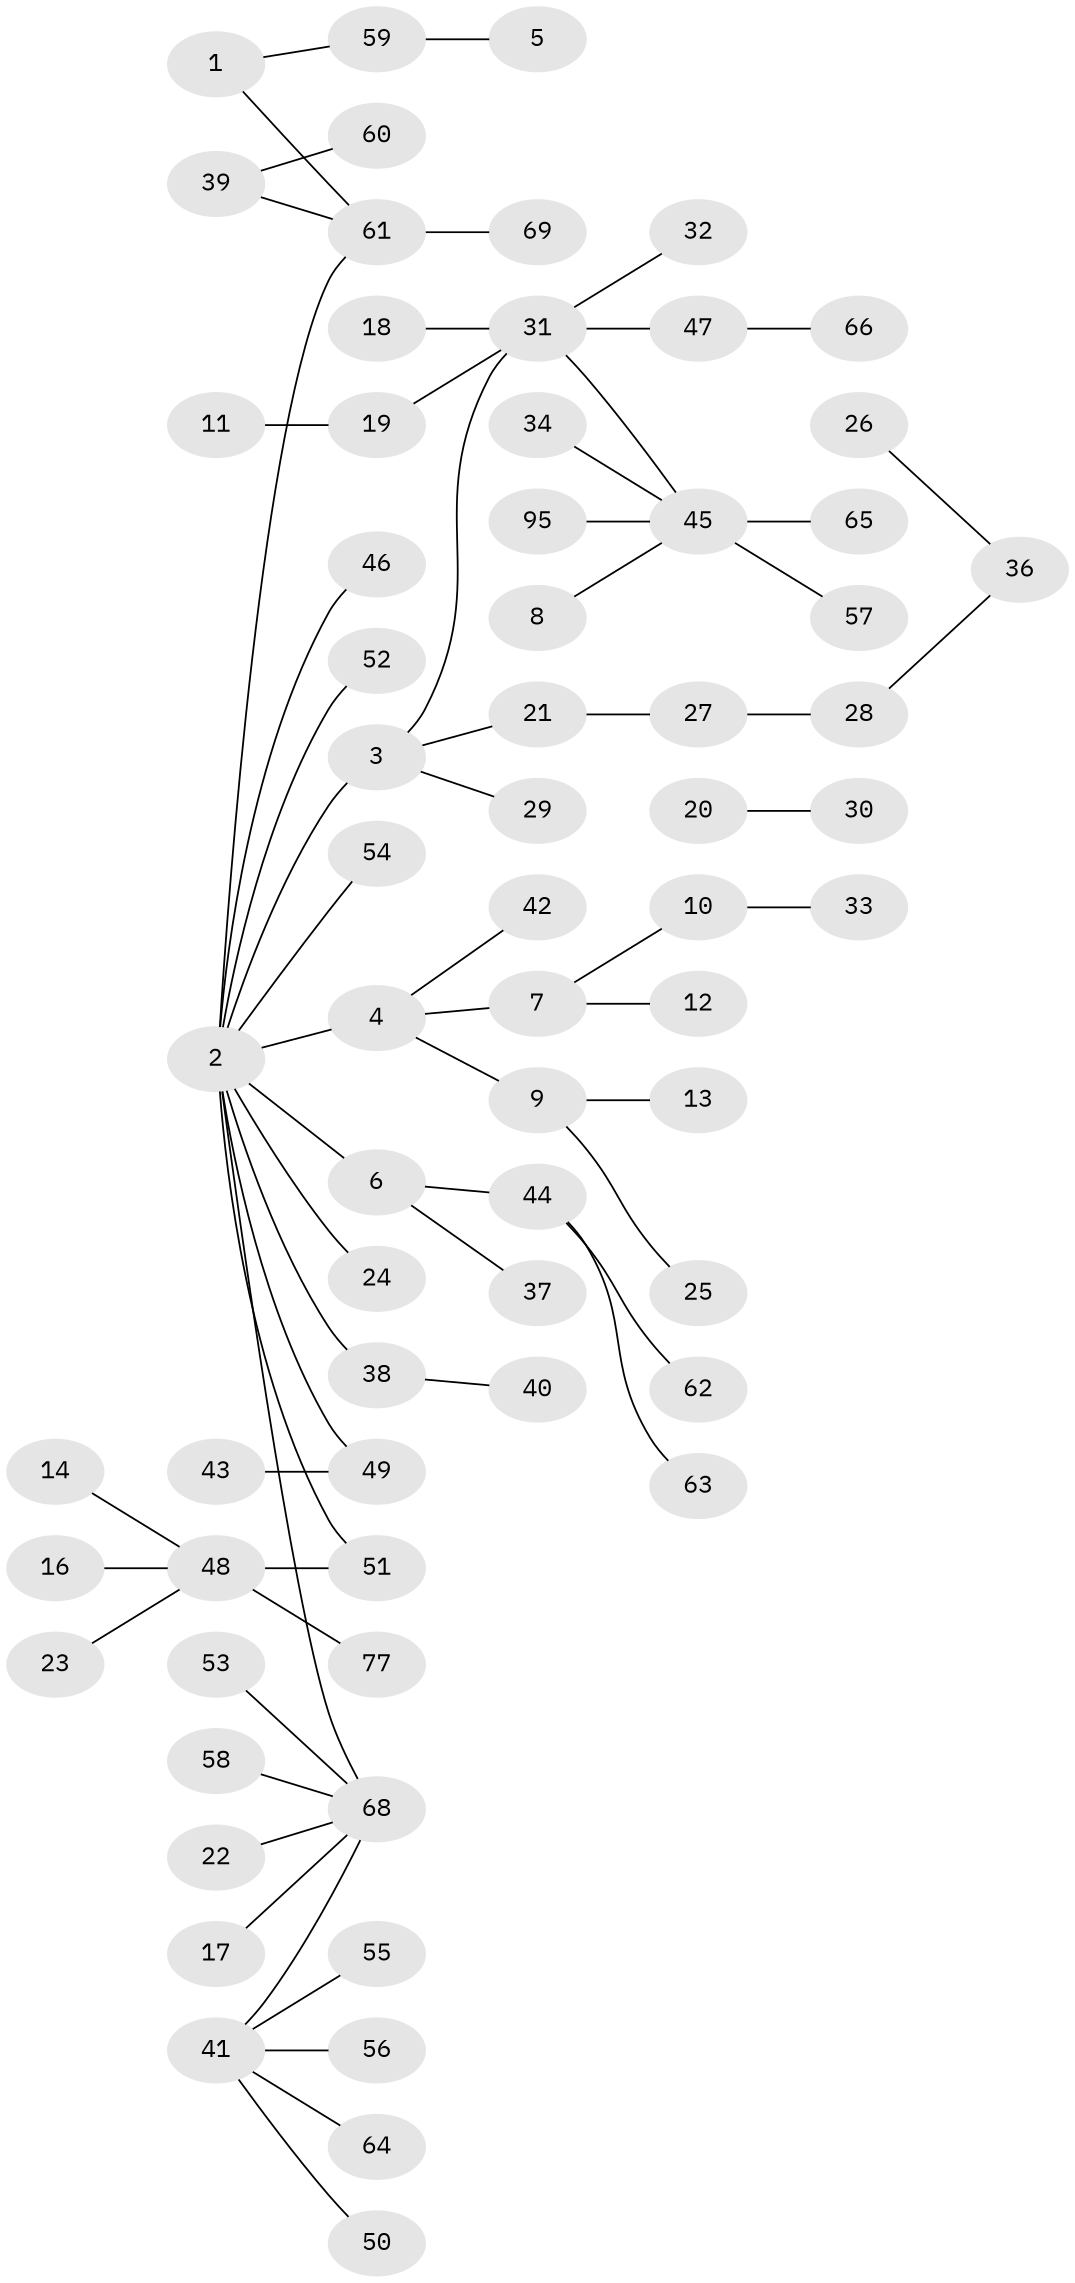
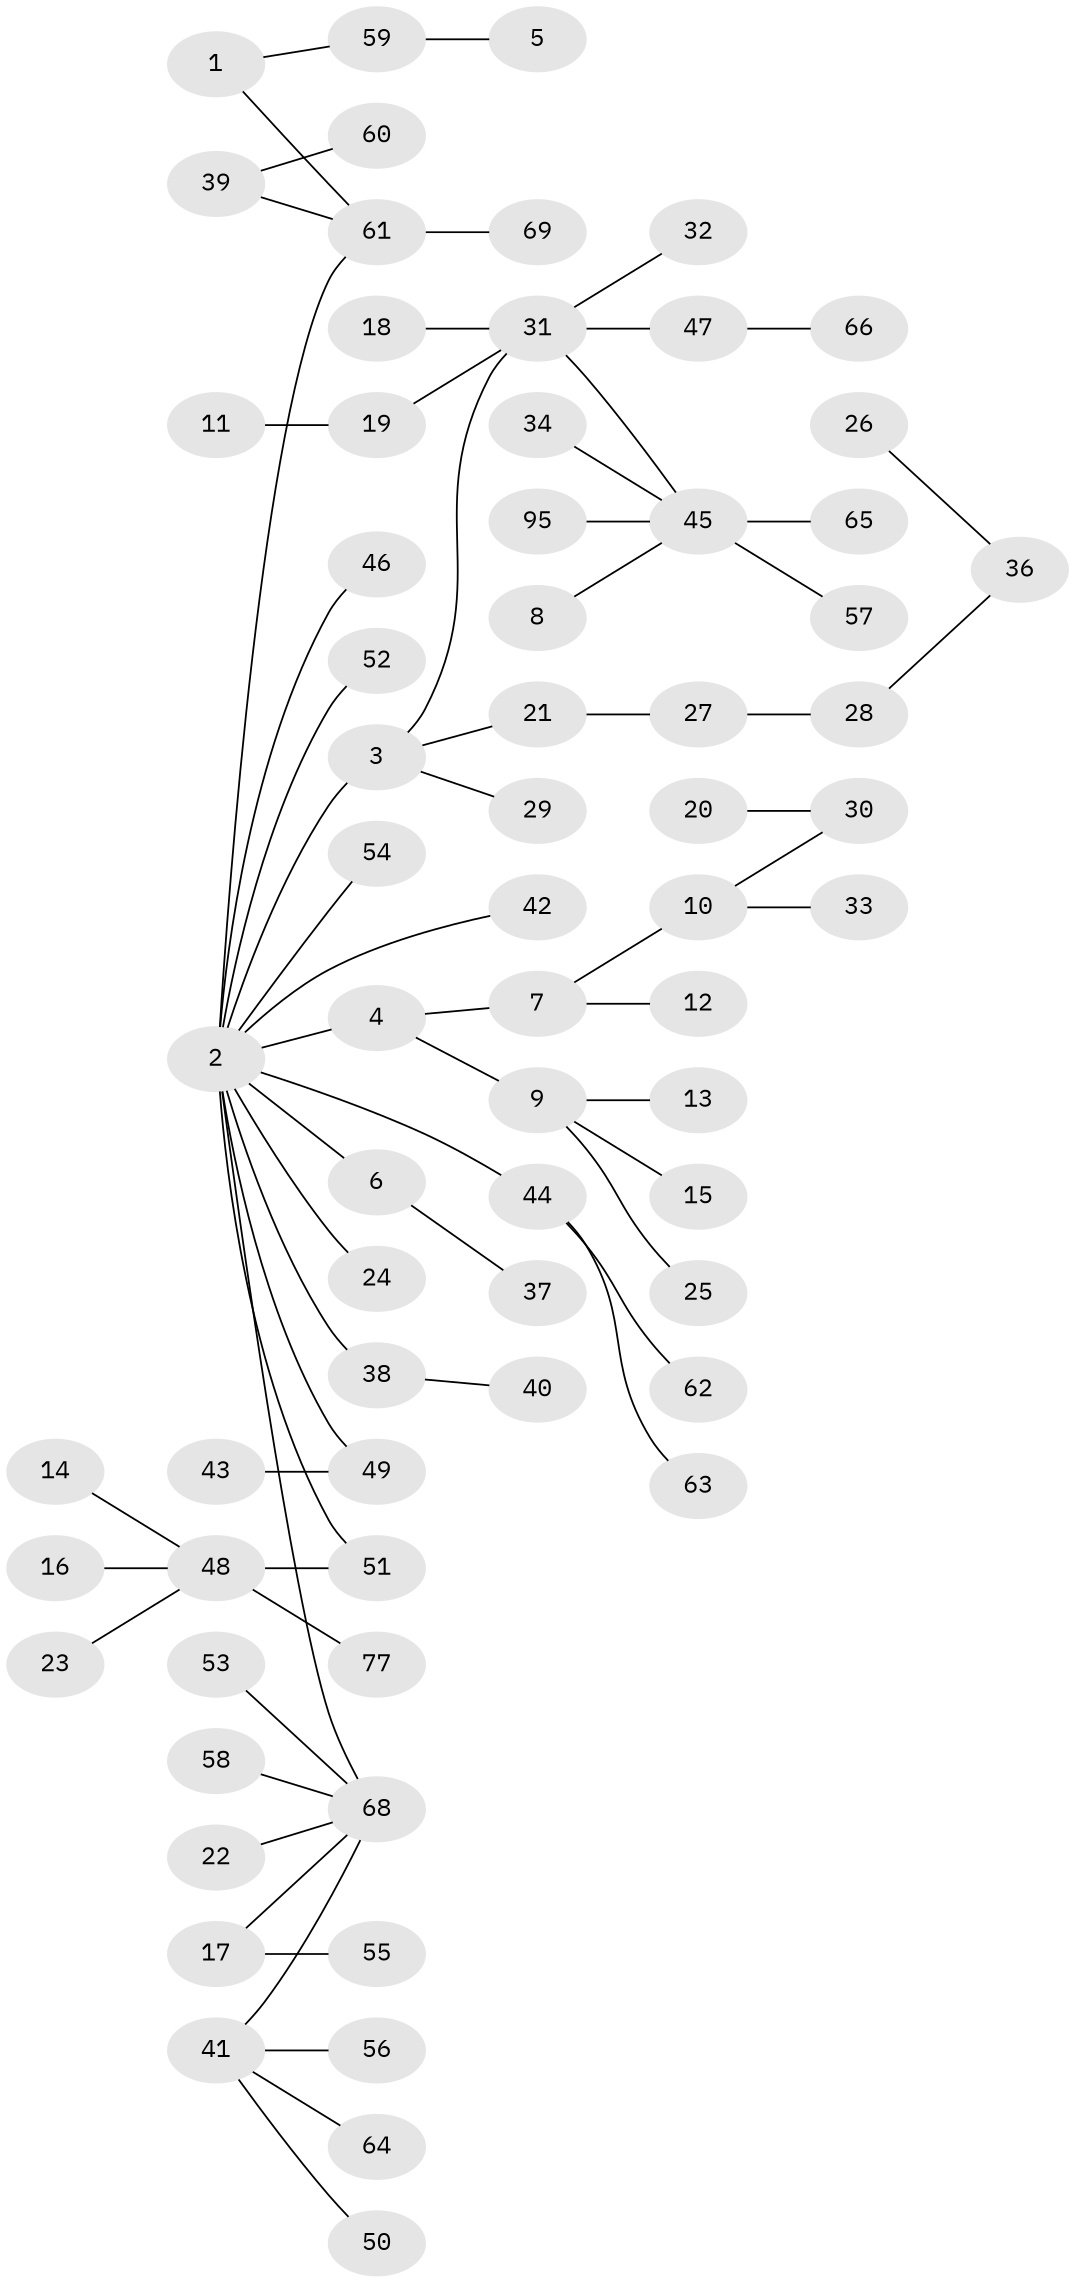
none -> (779, 859)
(457, 963) -> (359, 956)
(457, 1190) -> (384, 1117)
none -> (698, 1197)
(297, 2002) -> (284, 1954)
